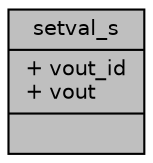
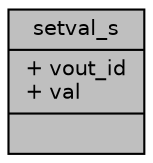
(62, 92) -> (54, 92)
